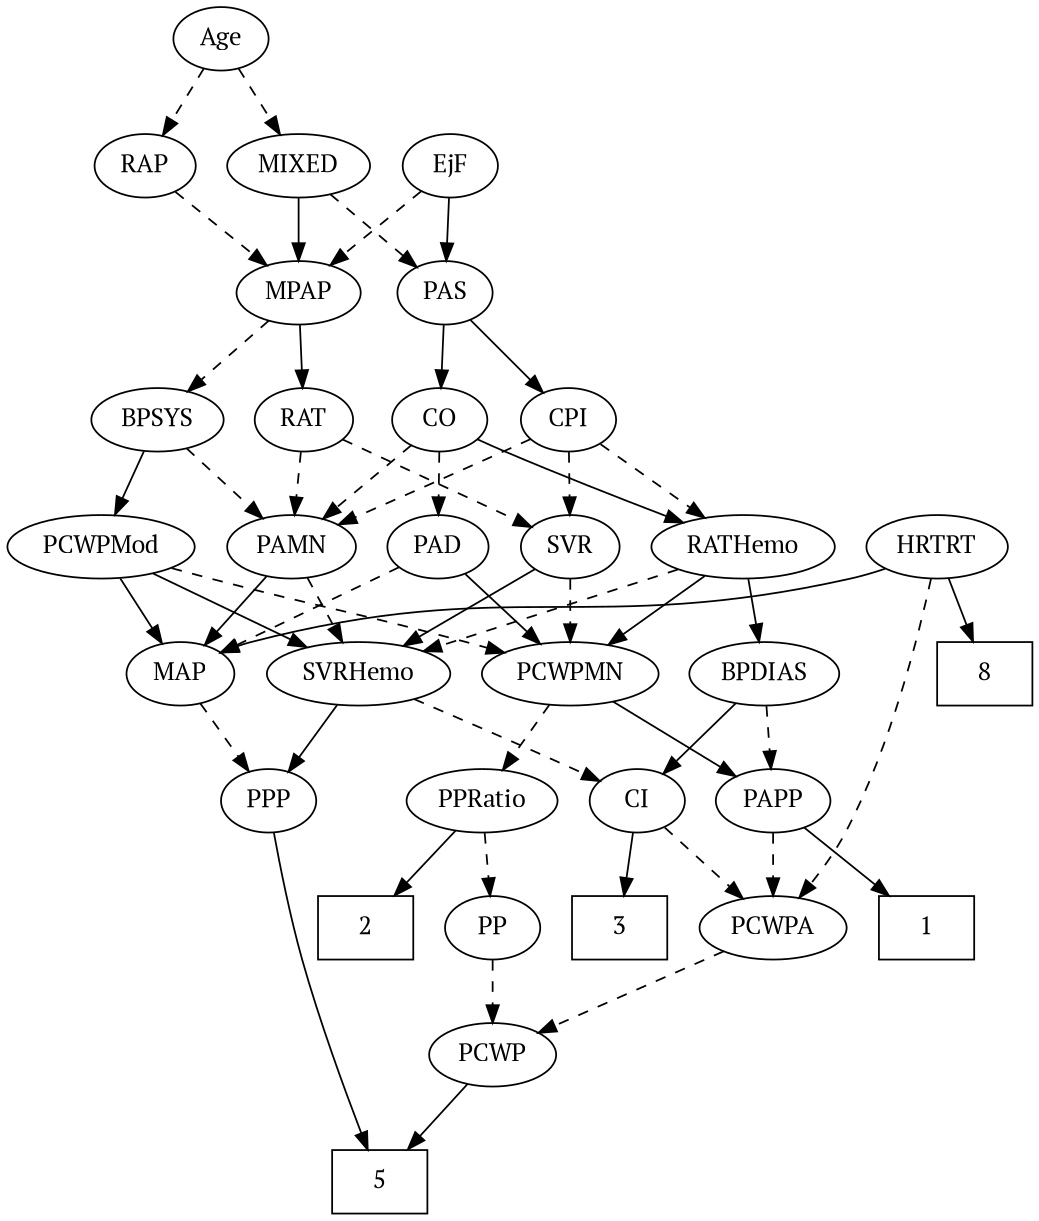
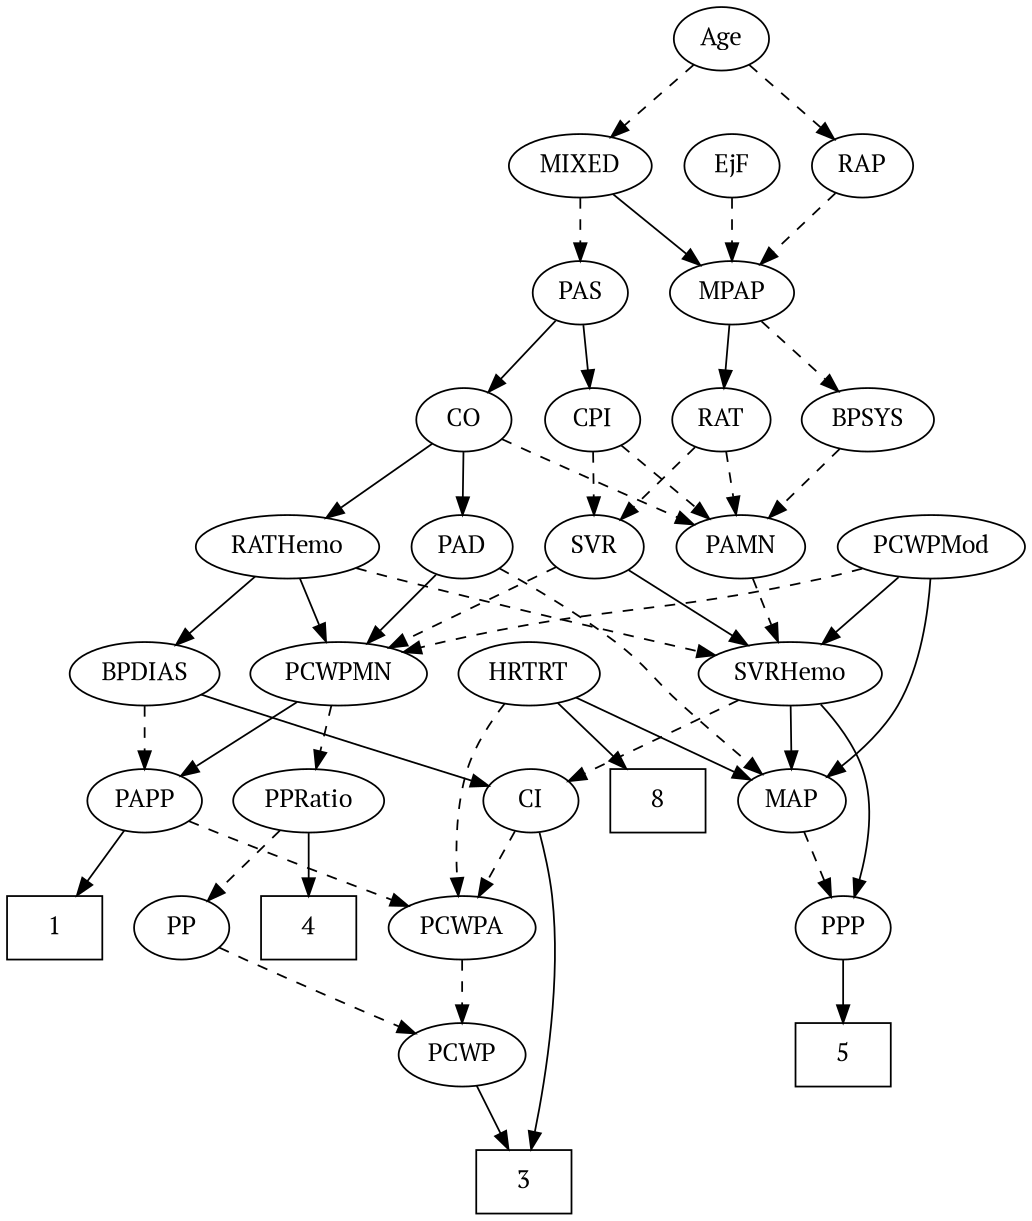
(448, 221) -> none
(439, 468) -> (463, 475)
(133, 475) -> none
(645, 476) -> none
(243, 603) -> (791, 729)
(366, 928) -> (309, 928)
(444, 1110) -> (489, 1110)
